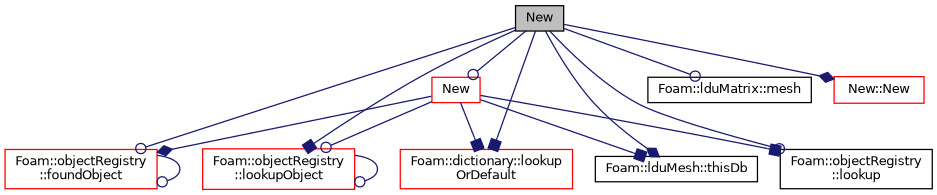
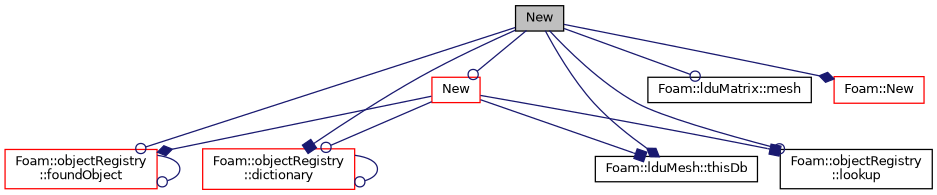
(879, 90) -> (879, 90)
(279, 169) -> (279, 169)
(486, 169) -> none
